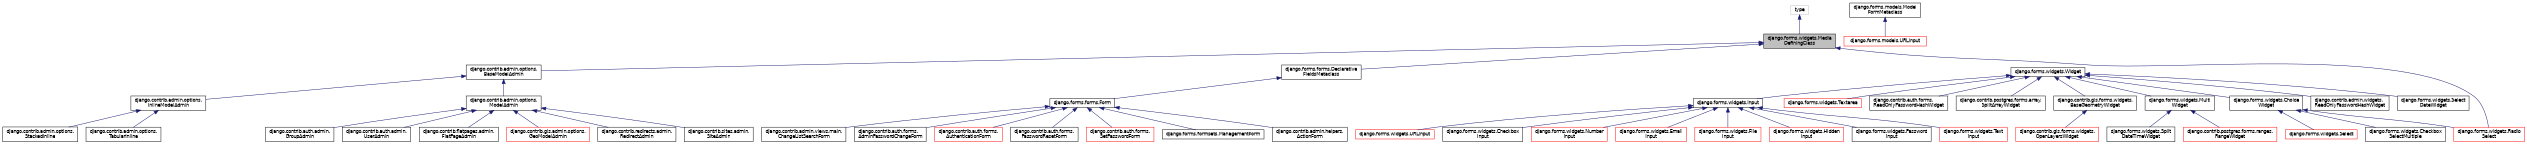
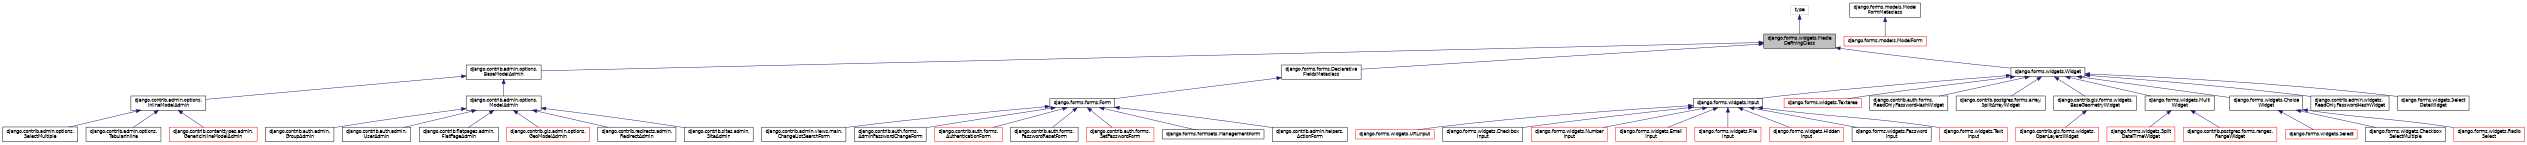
(1885, 41) -> (1885, 41)
(2177, 65) -> (1925, 59)
(40, 134) -> (40, 134)
none -> (213, 134)
(2141, 134) -> (2141, 134)
